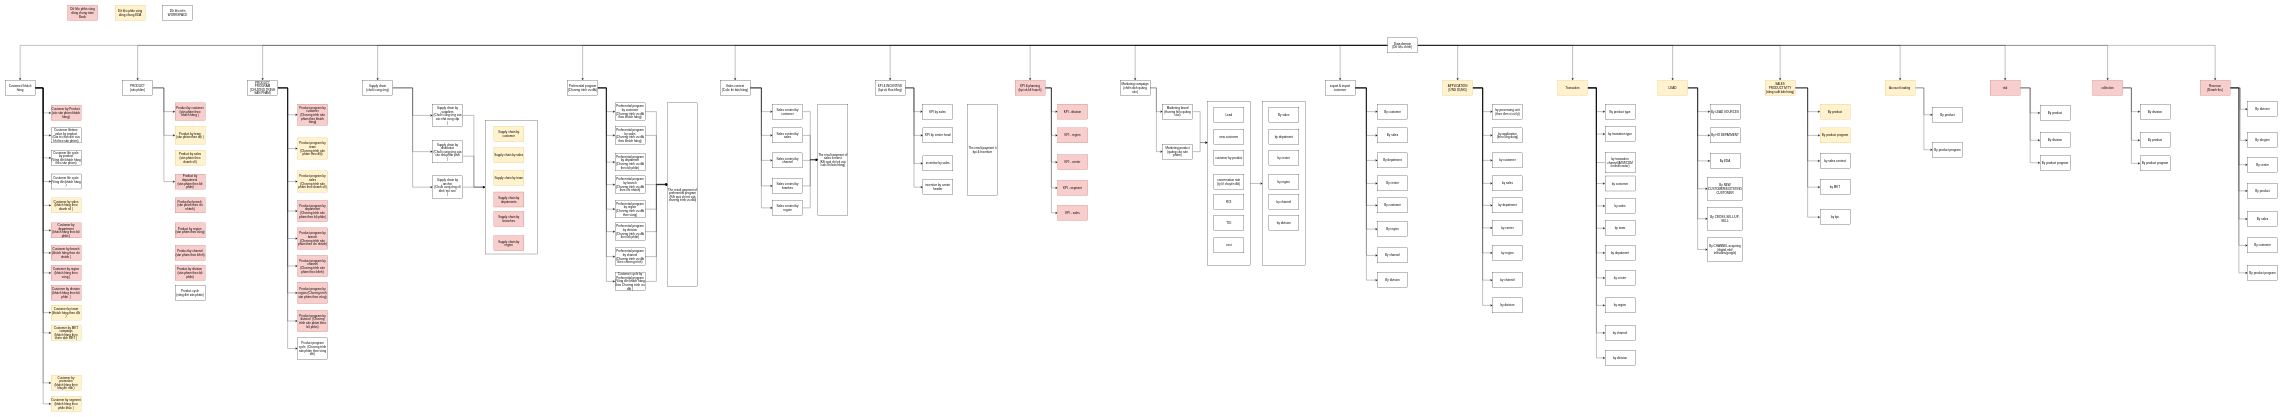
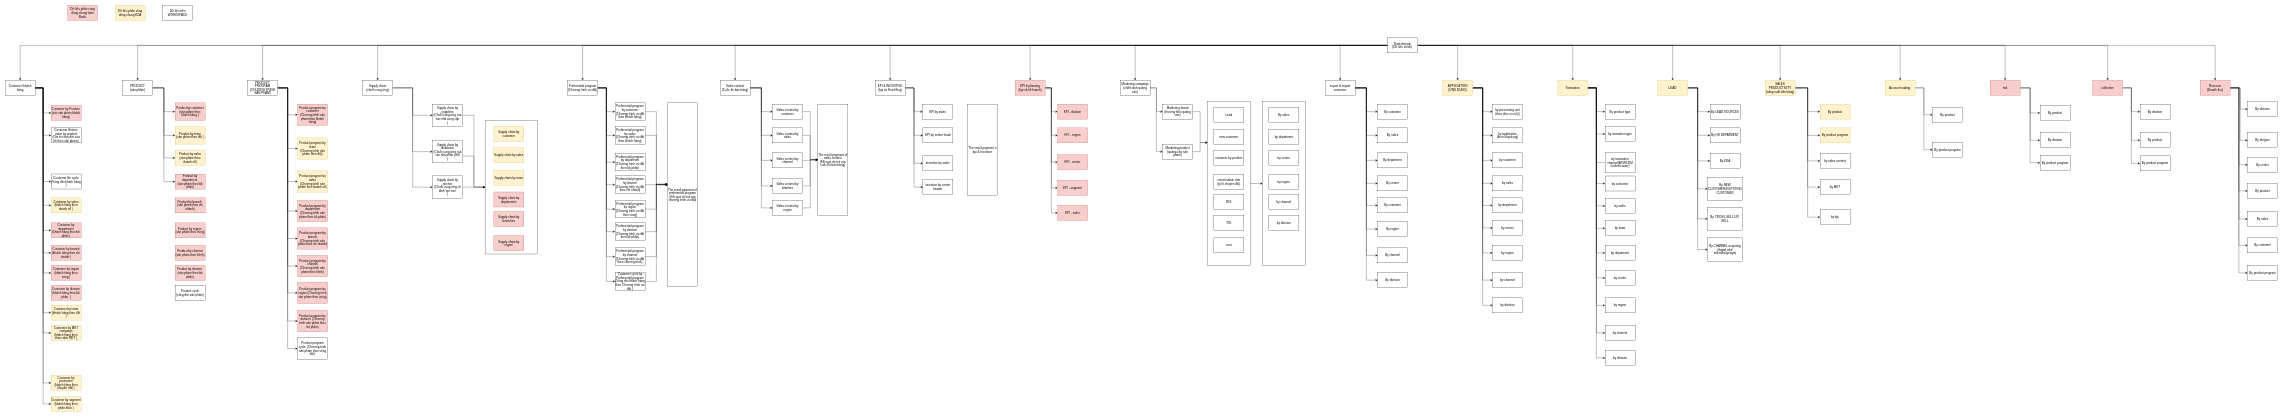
(48, 158) -> none
(66, 158) -> none
none -> (172, 158)
